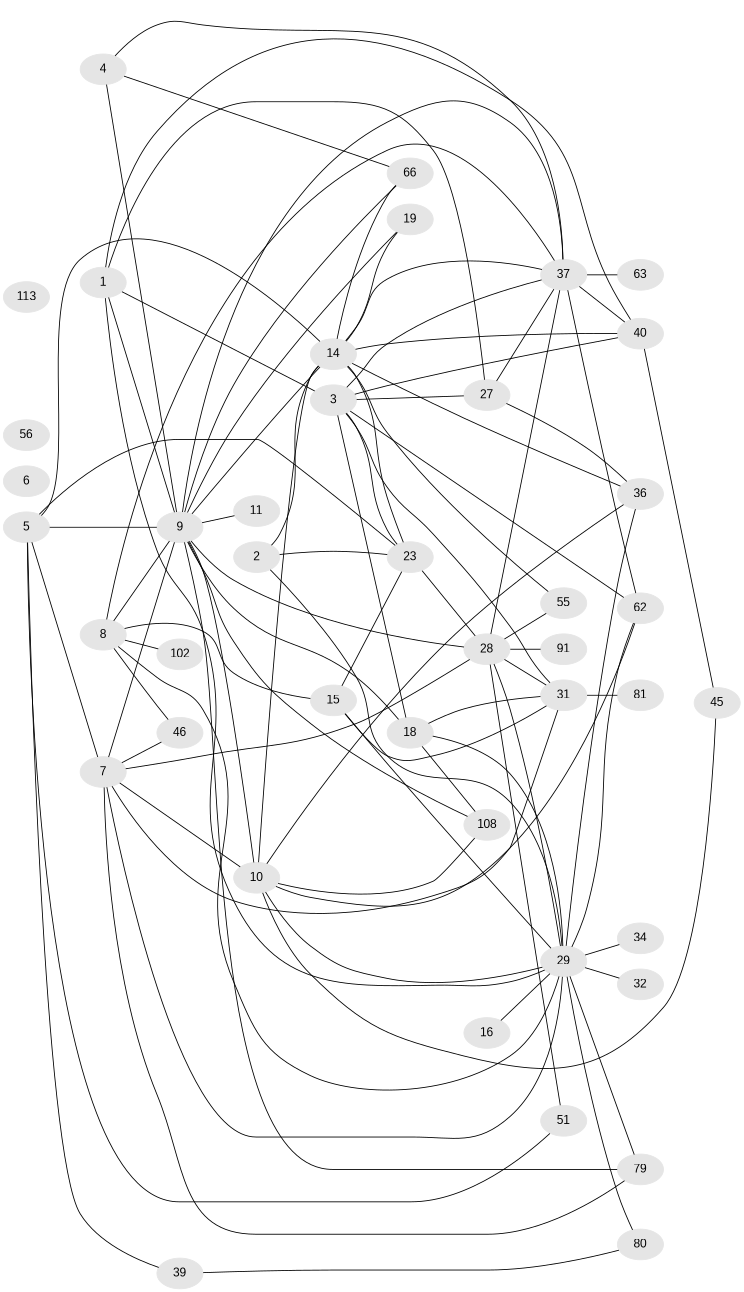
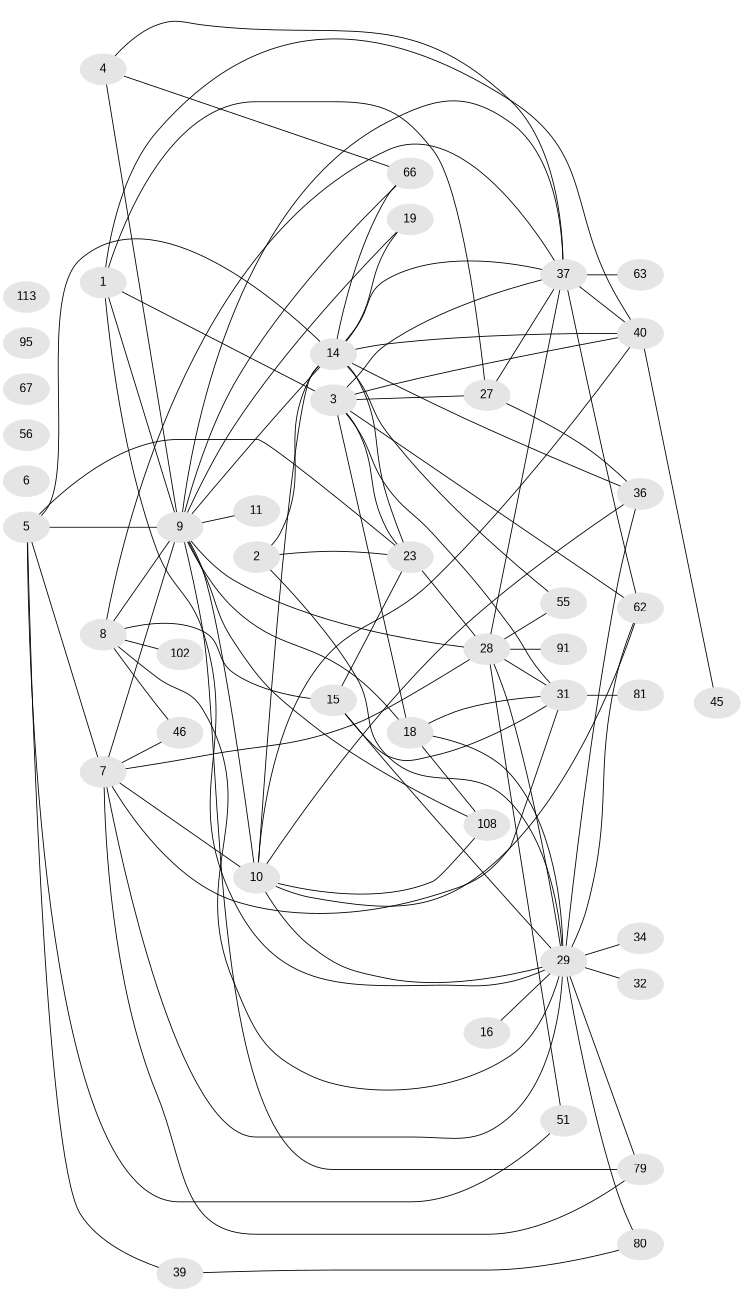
none -> (26, 343)
none -> (26, 389)
(565, 1067) -> (415, 596)
